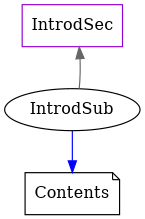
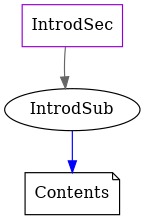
(80, 74) -> (65, 62)
